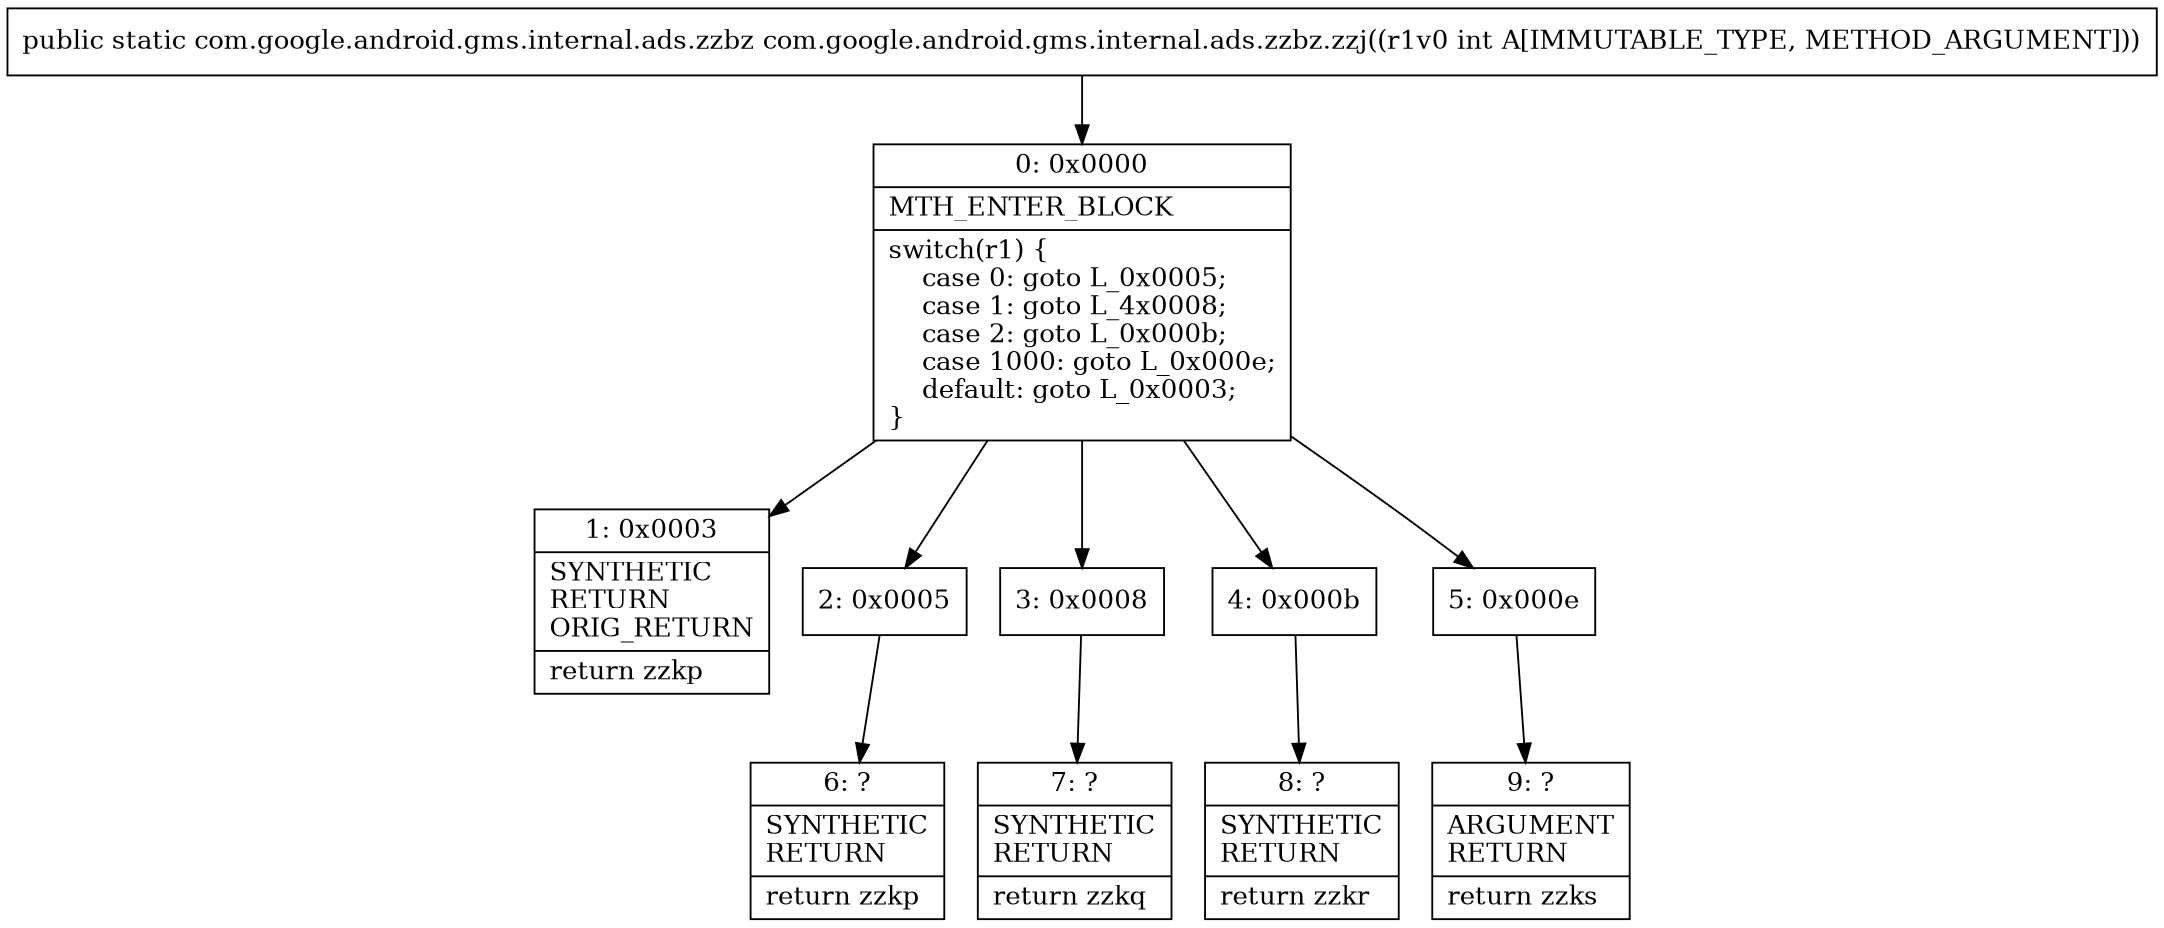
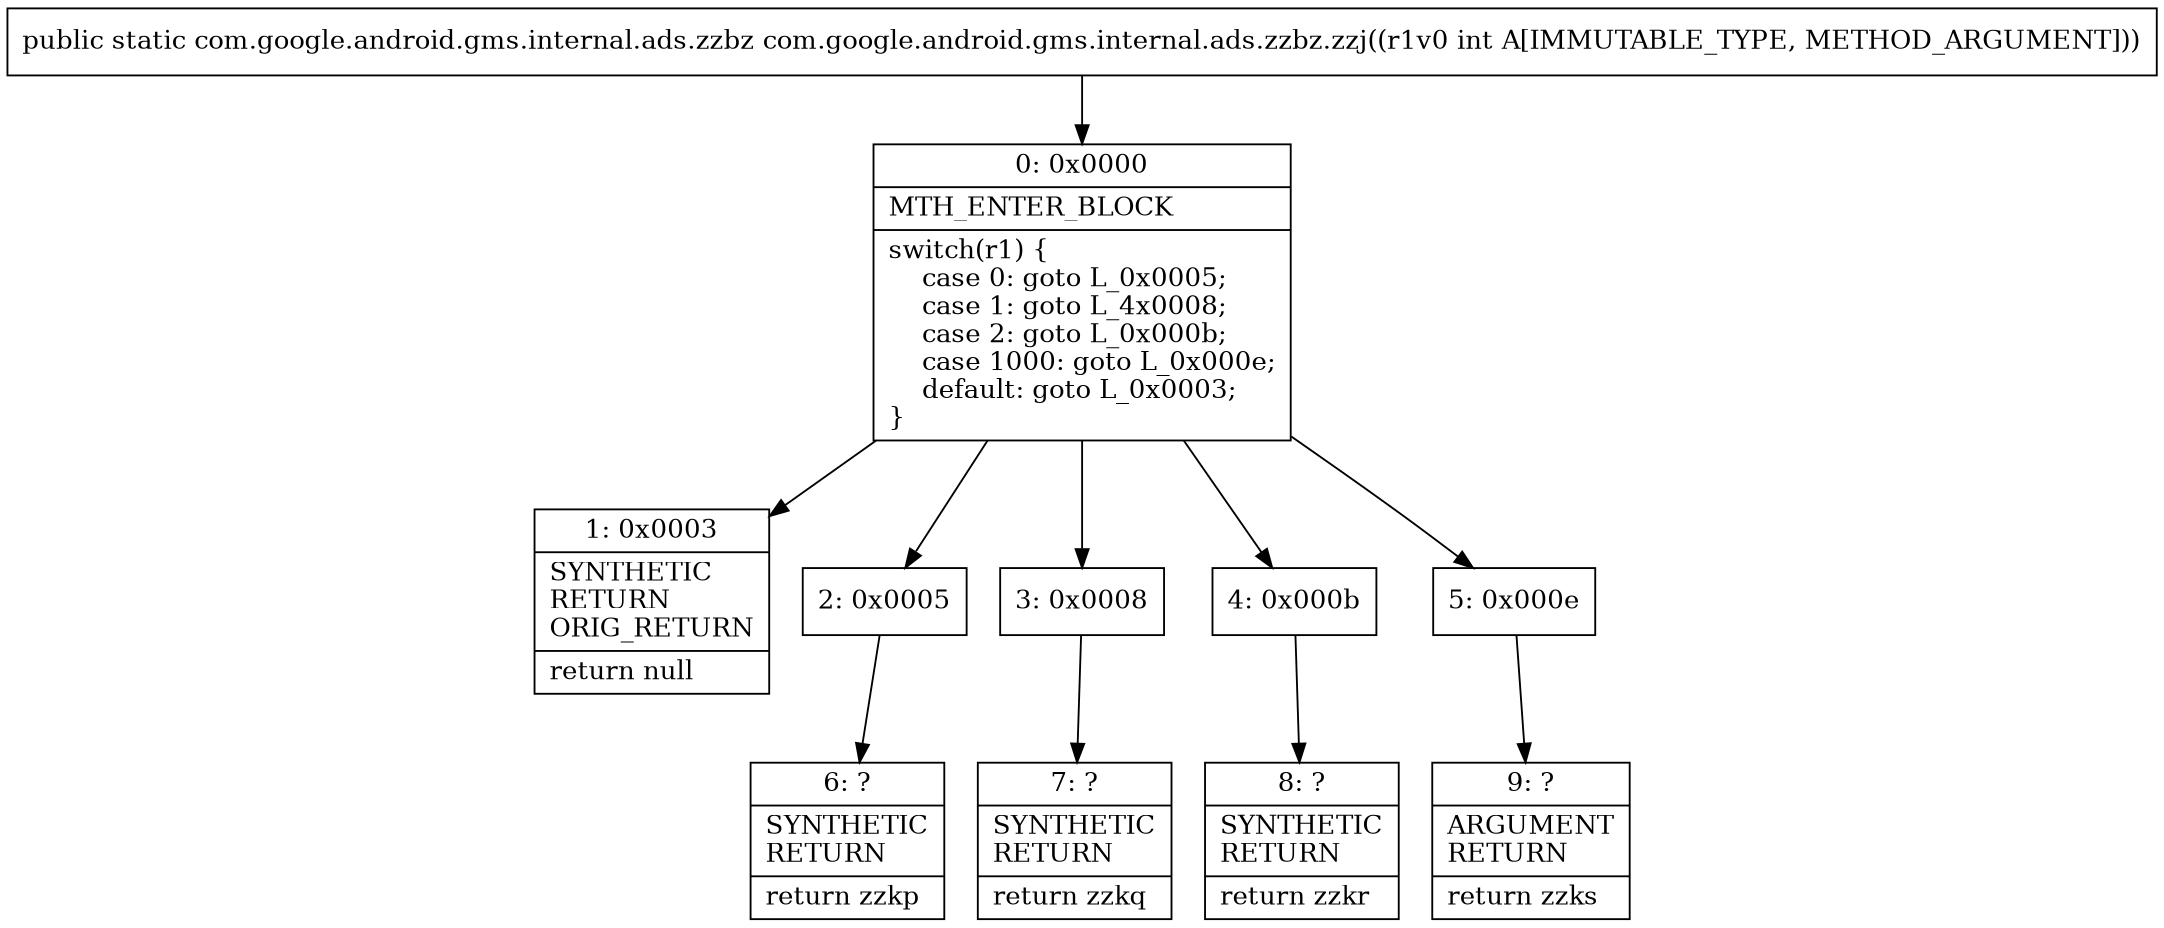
(627, 671) -> (622, 671)
